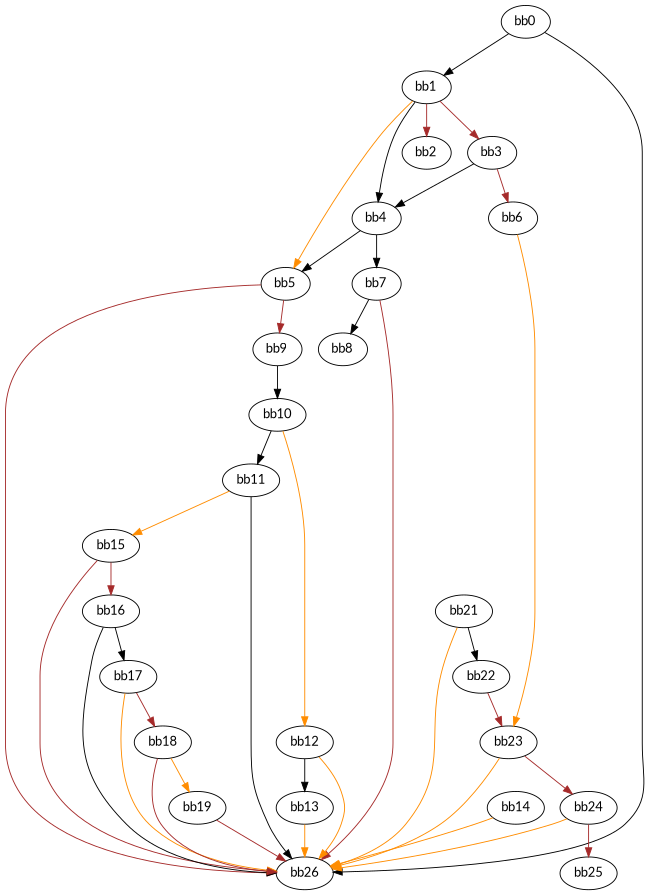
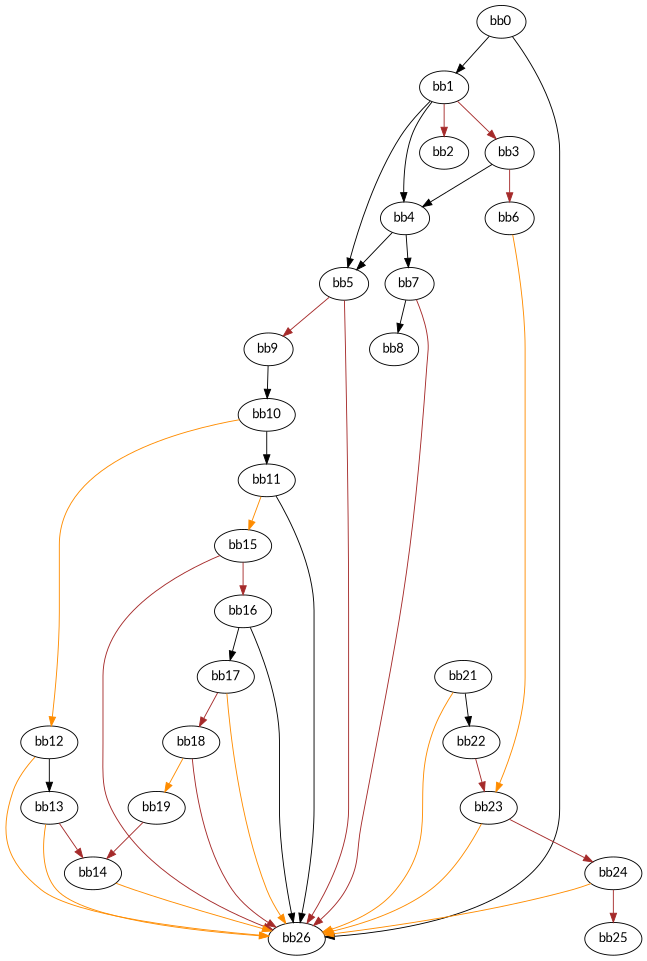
(350, 177) -> (380, 174)
none -> (68, 837)
(247, 838) -> (125, 840)
